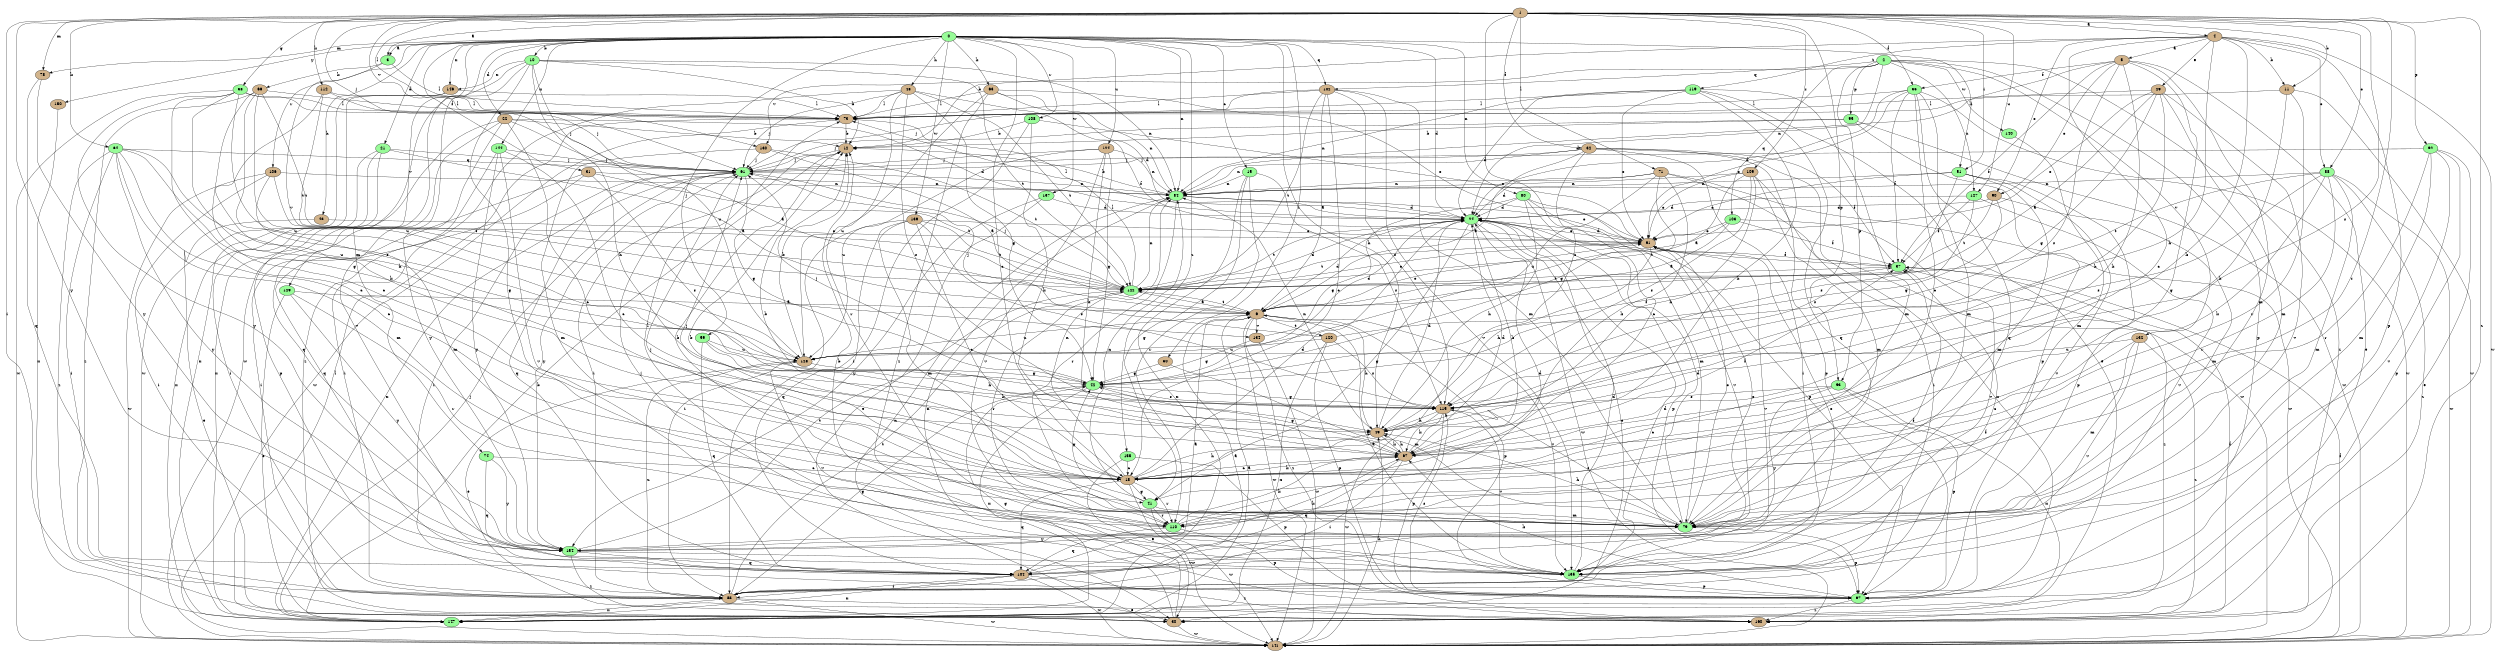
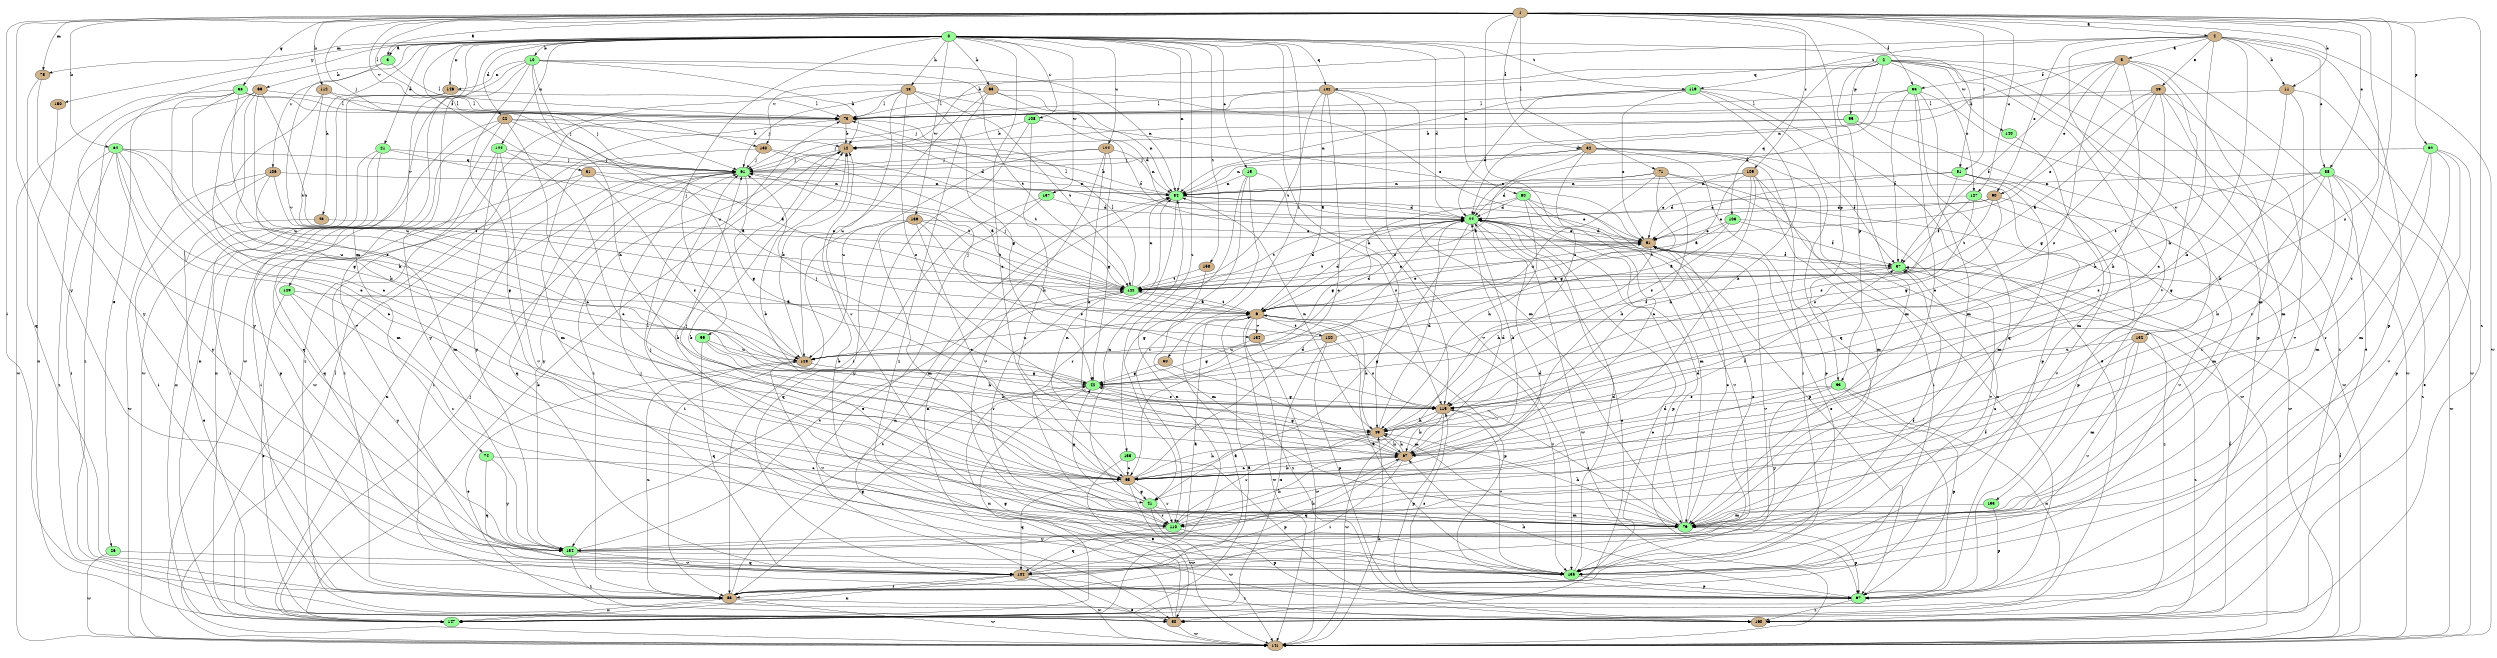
none -> (1432, 44)
(1778, 158) -> (1829, 210)
none -> (1207, 267)
none -> (1273, 462)
(1128, 480) -> (1128, 480)
none -> (1991, 504)
none -> (113, 551)
